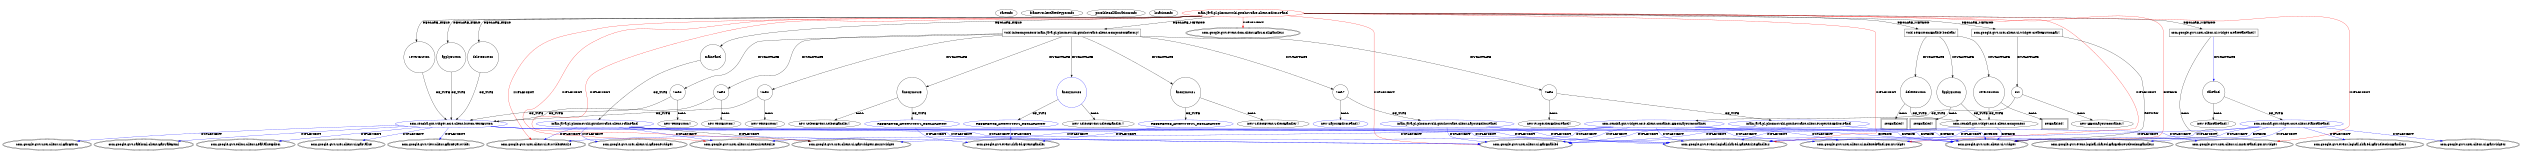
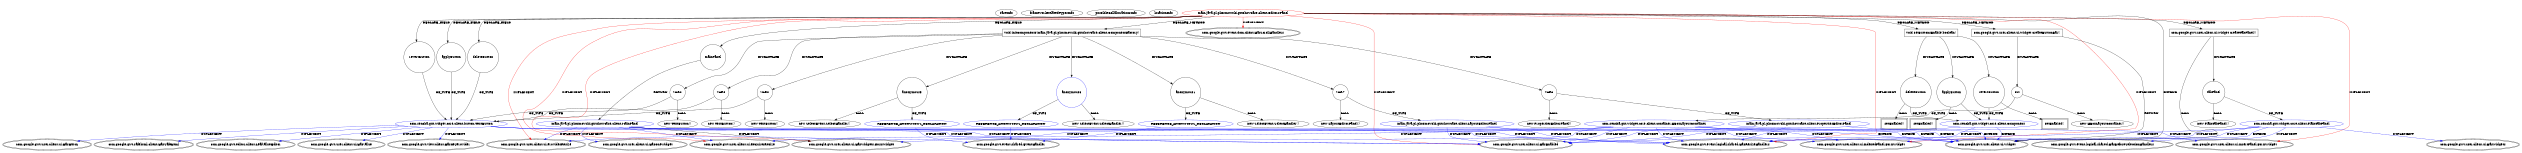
(2055, 20) -> (2055, 20)
(2214, 58) -> (2214, 58)
(660, 92) -> (660, 92)
(1340, 124) -> (1340, 124)
(1989, 124) -> (1989, 124)
(2360, 145) -> none
